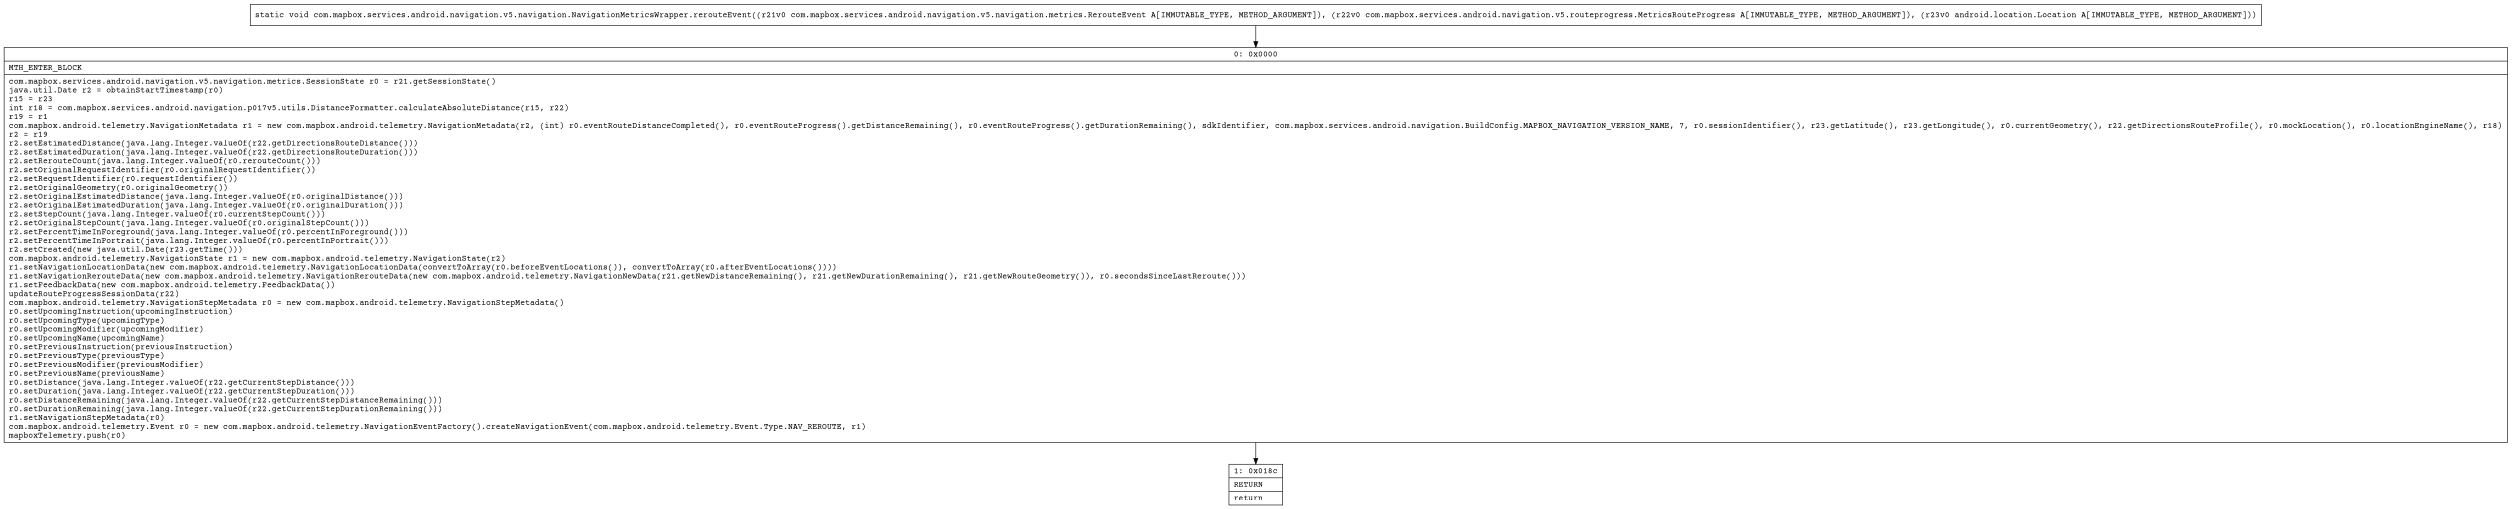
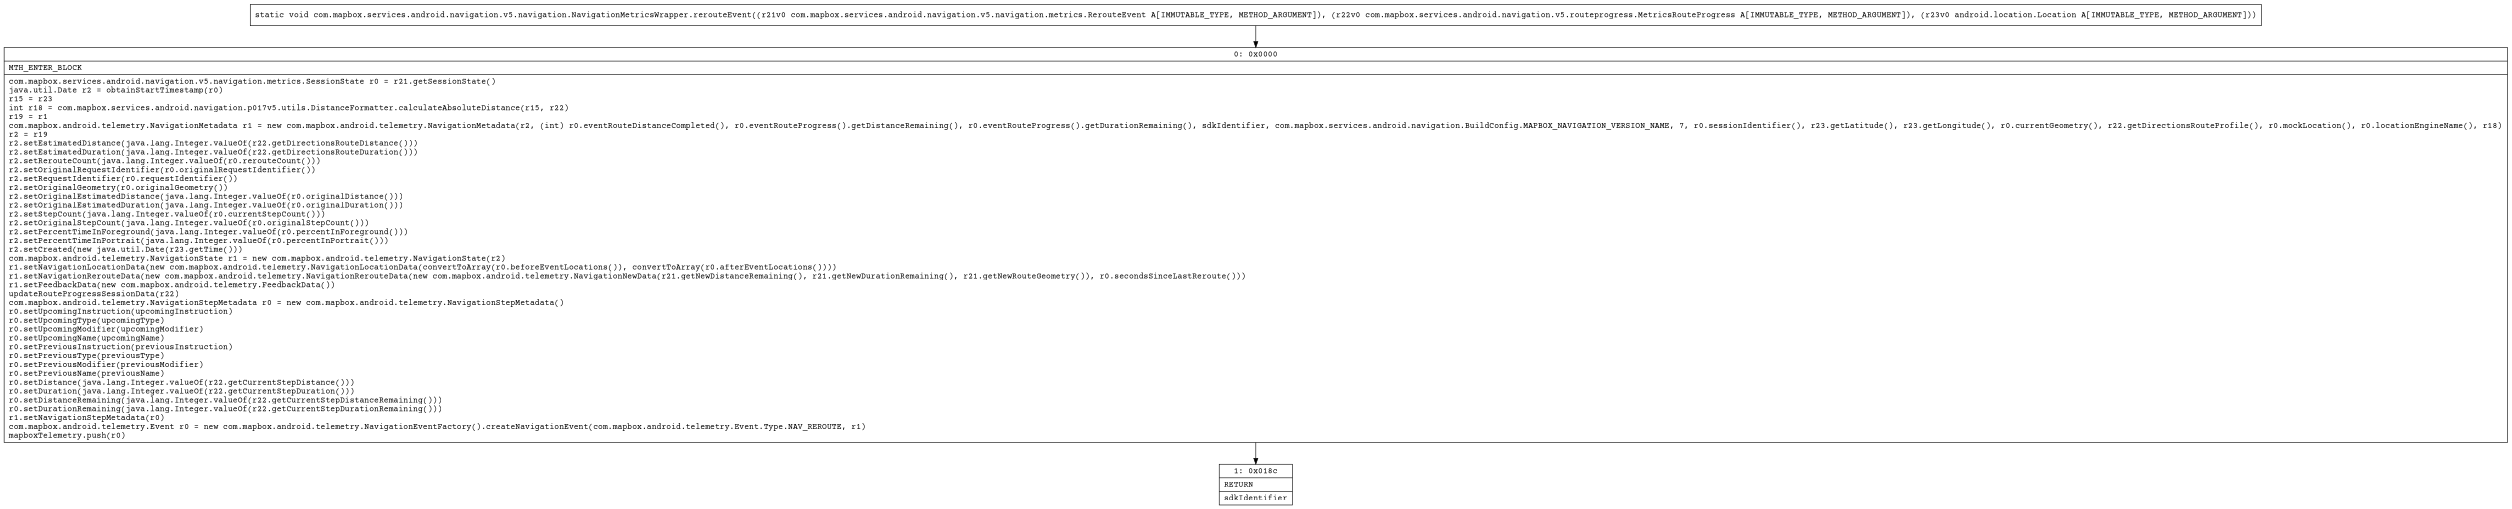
(1248, 498) -> (1256, 498)
